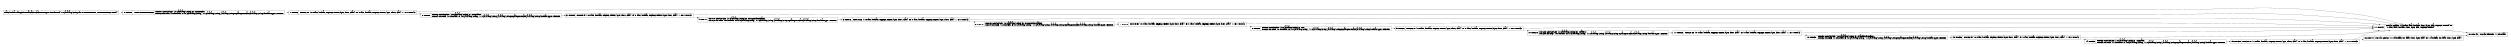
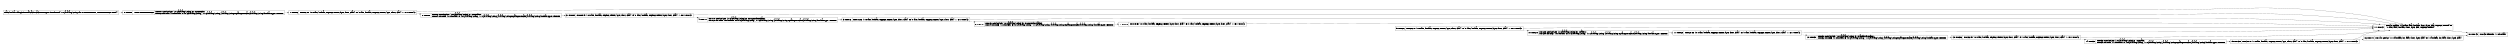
(1321, 29) -> none
